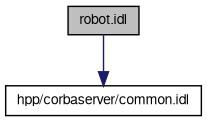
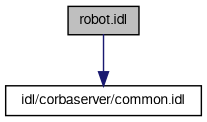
(104, 101) -> (104, 101)
